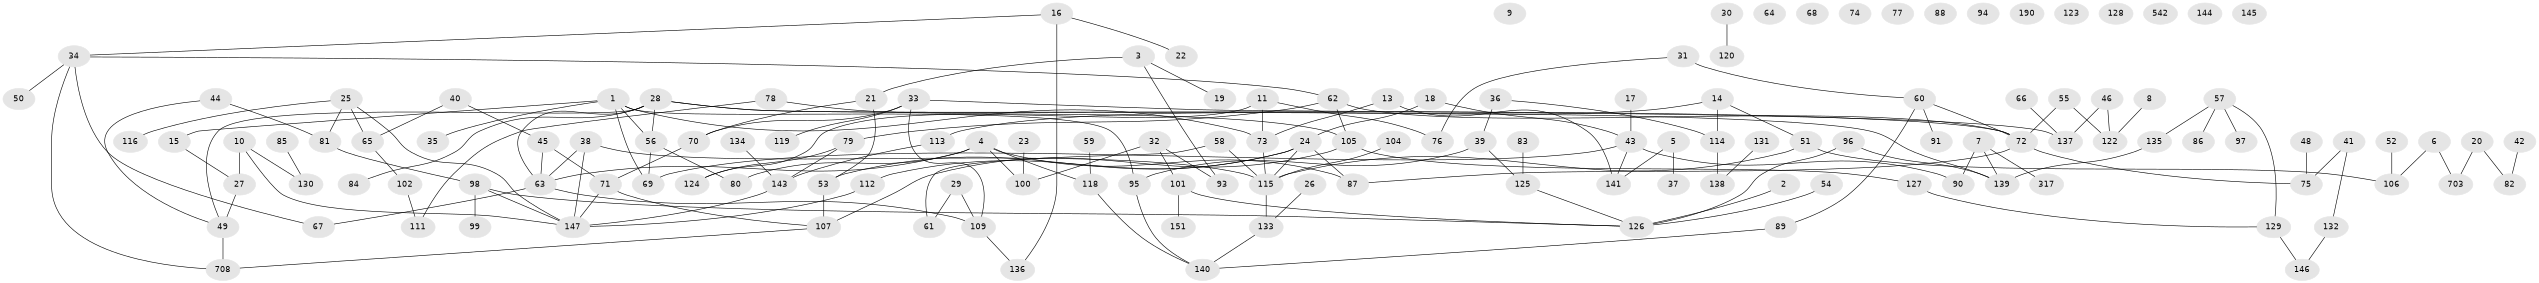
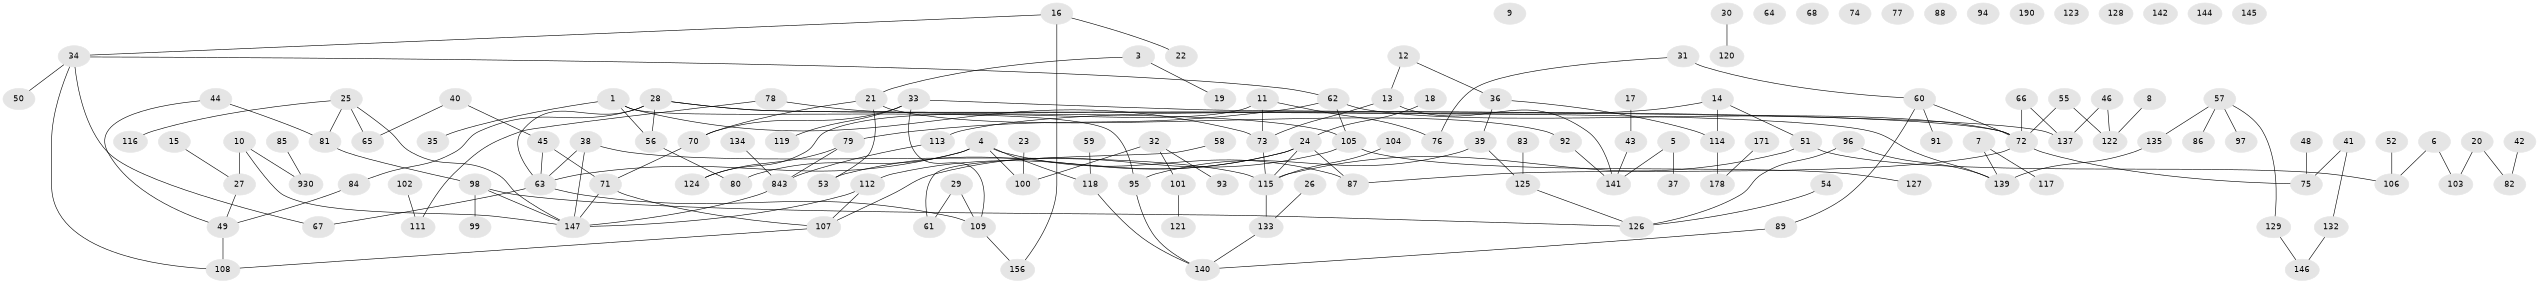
(2161, 14) -> (2161, 14)
none -> (1404, 56)
(385, 112) -> (289, 208)
(392, 116) -> none
(1532, 118) -> none
none -> (2022, 120)
(1180, 124) -> none
none -> (1566, 142)
(1762, 142) -> (1762, 142)
(383, 159) -> none
(1249, 169) -> none
(306, 184) -> (306, 184)
(648, 184) -> none
(780, 184) -> (780, 184)
(1717, 184) -> (1717, 184)
(1784, 184) -> none
(1958, 184) -> none
(2047, 184) -> (2047, 184)
(2456, 184) -> (2456, 184)
(824, 206) -> (845, 206)
(1383, 216) -> none
(2091, 220) -> none
(1178, 227) -> (1178, 227)
(223, 270) -> (223, 270)
(1018, 270) -> (1018, 270)
